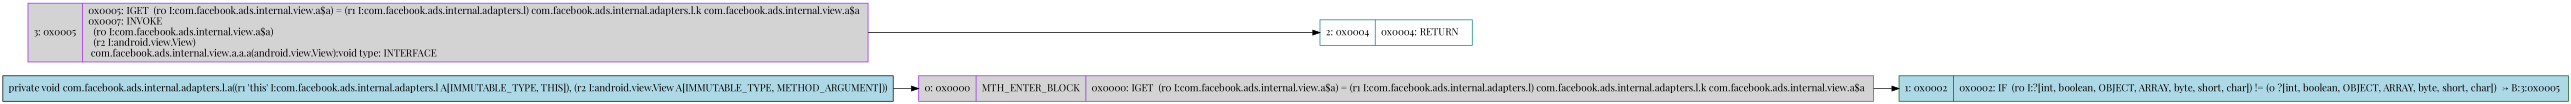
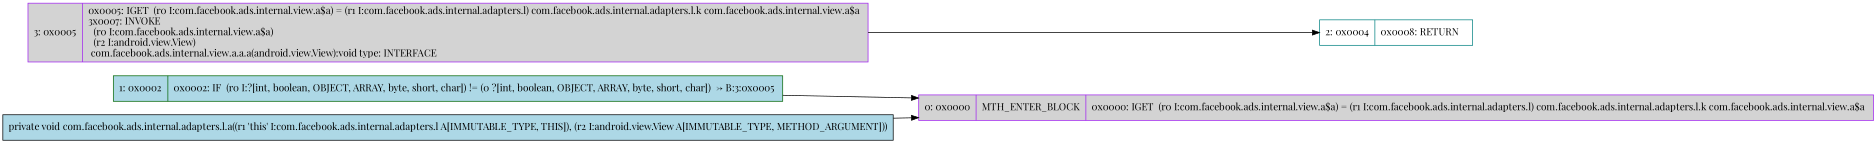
(128, 22) -> (127, 22)
(1424, 32) -> (1424, 32)
(1883, 89) -> (847, 97)
